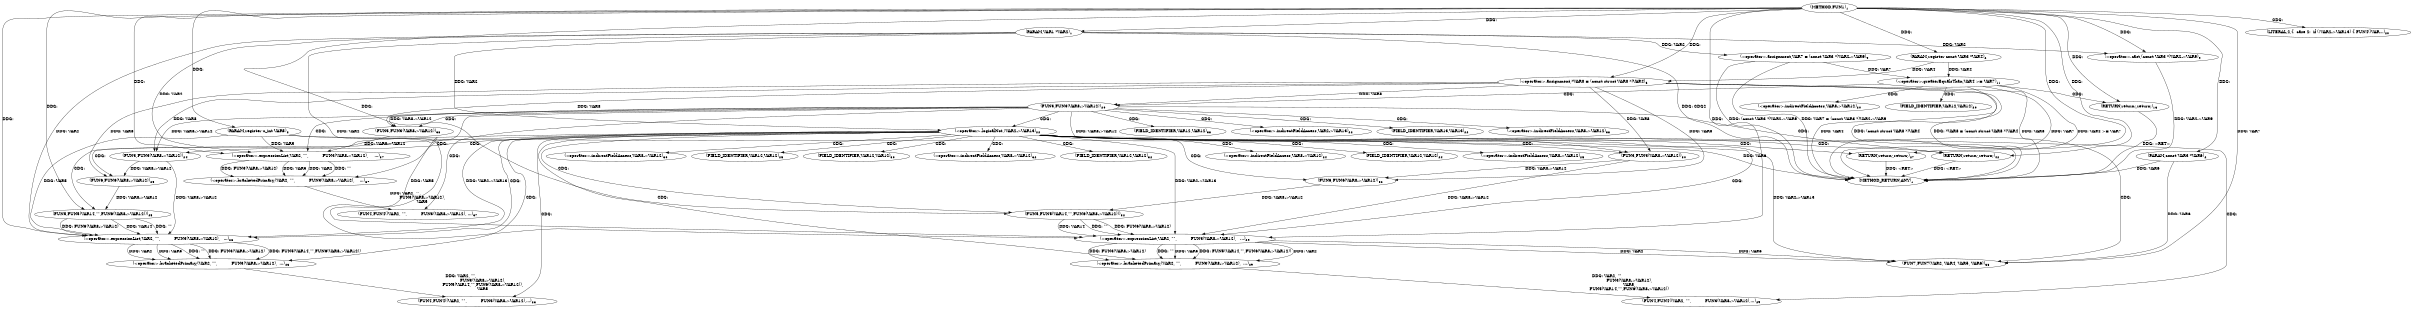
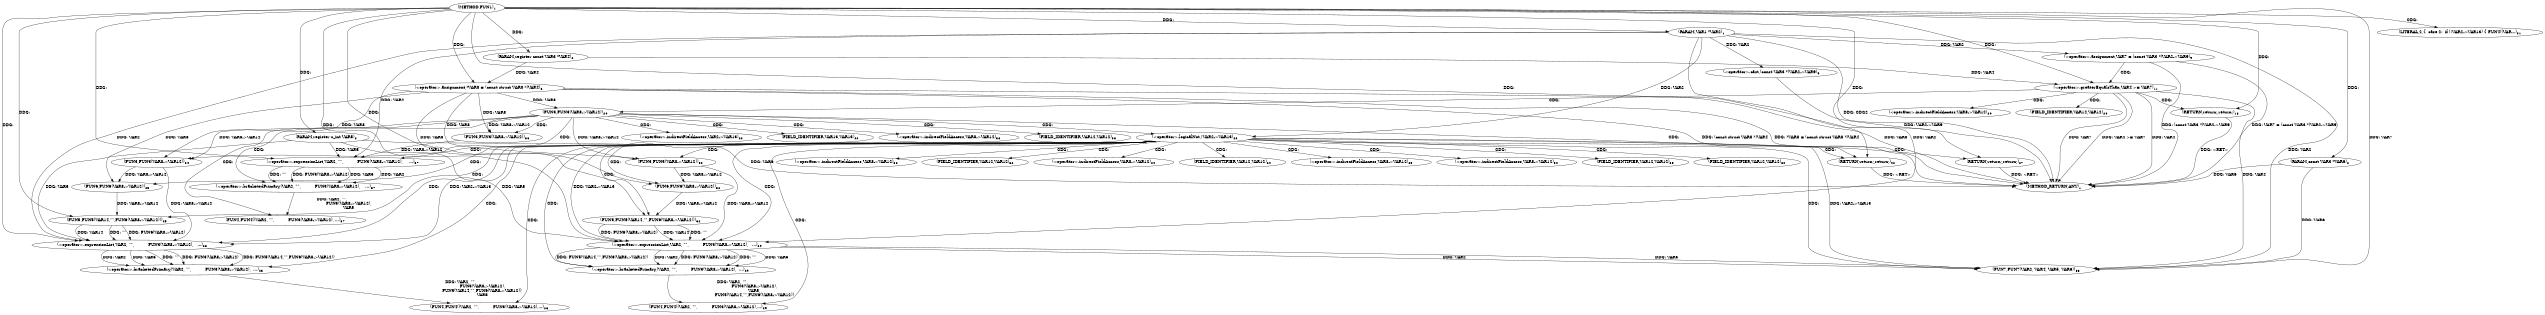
(2004, 13) -> (1302, 10)
(2387, 32) -> (2519, 32)
none -> (2215, 52)
(1880, 70) -> (2127, 73)
none -> (2243, 200)
